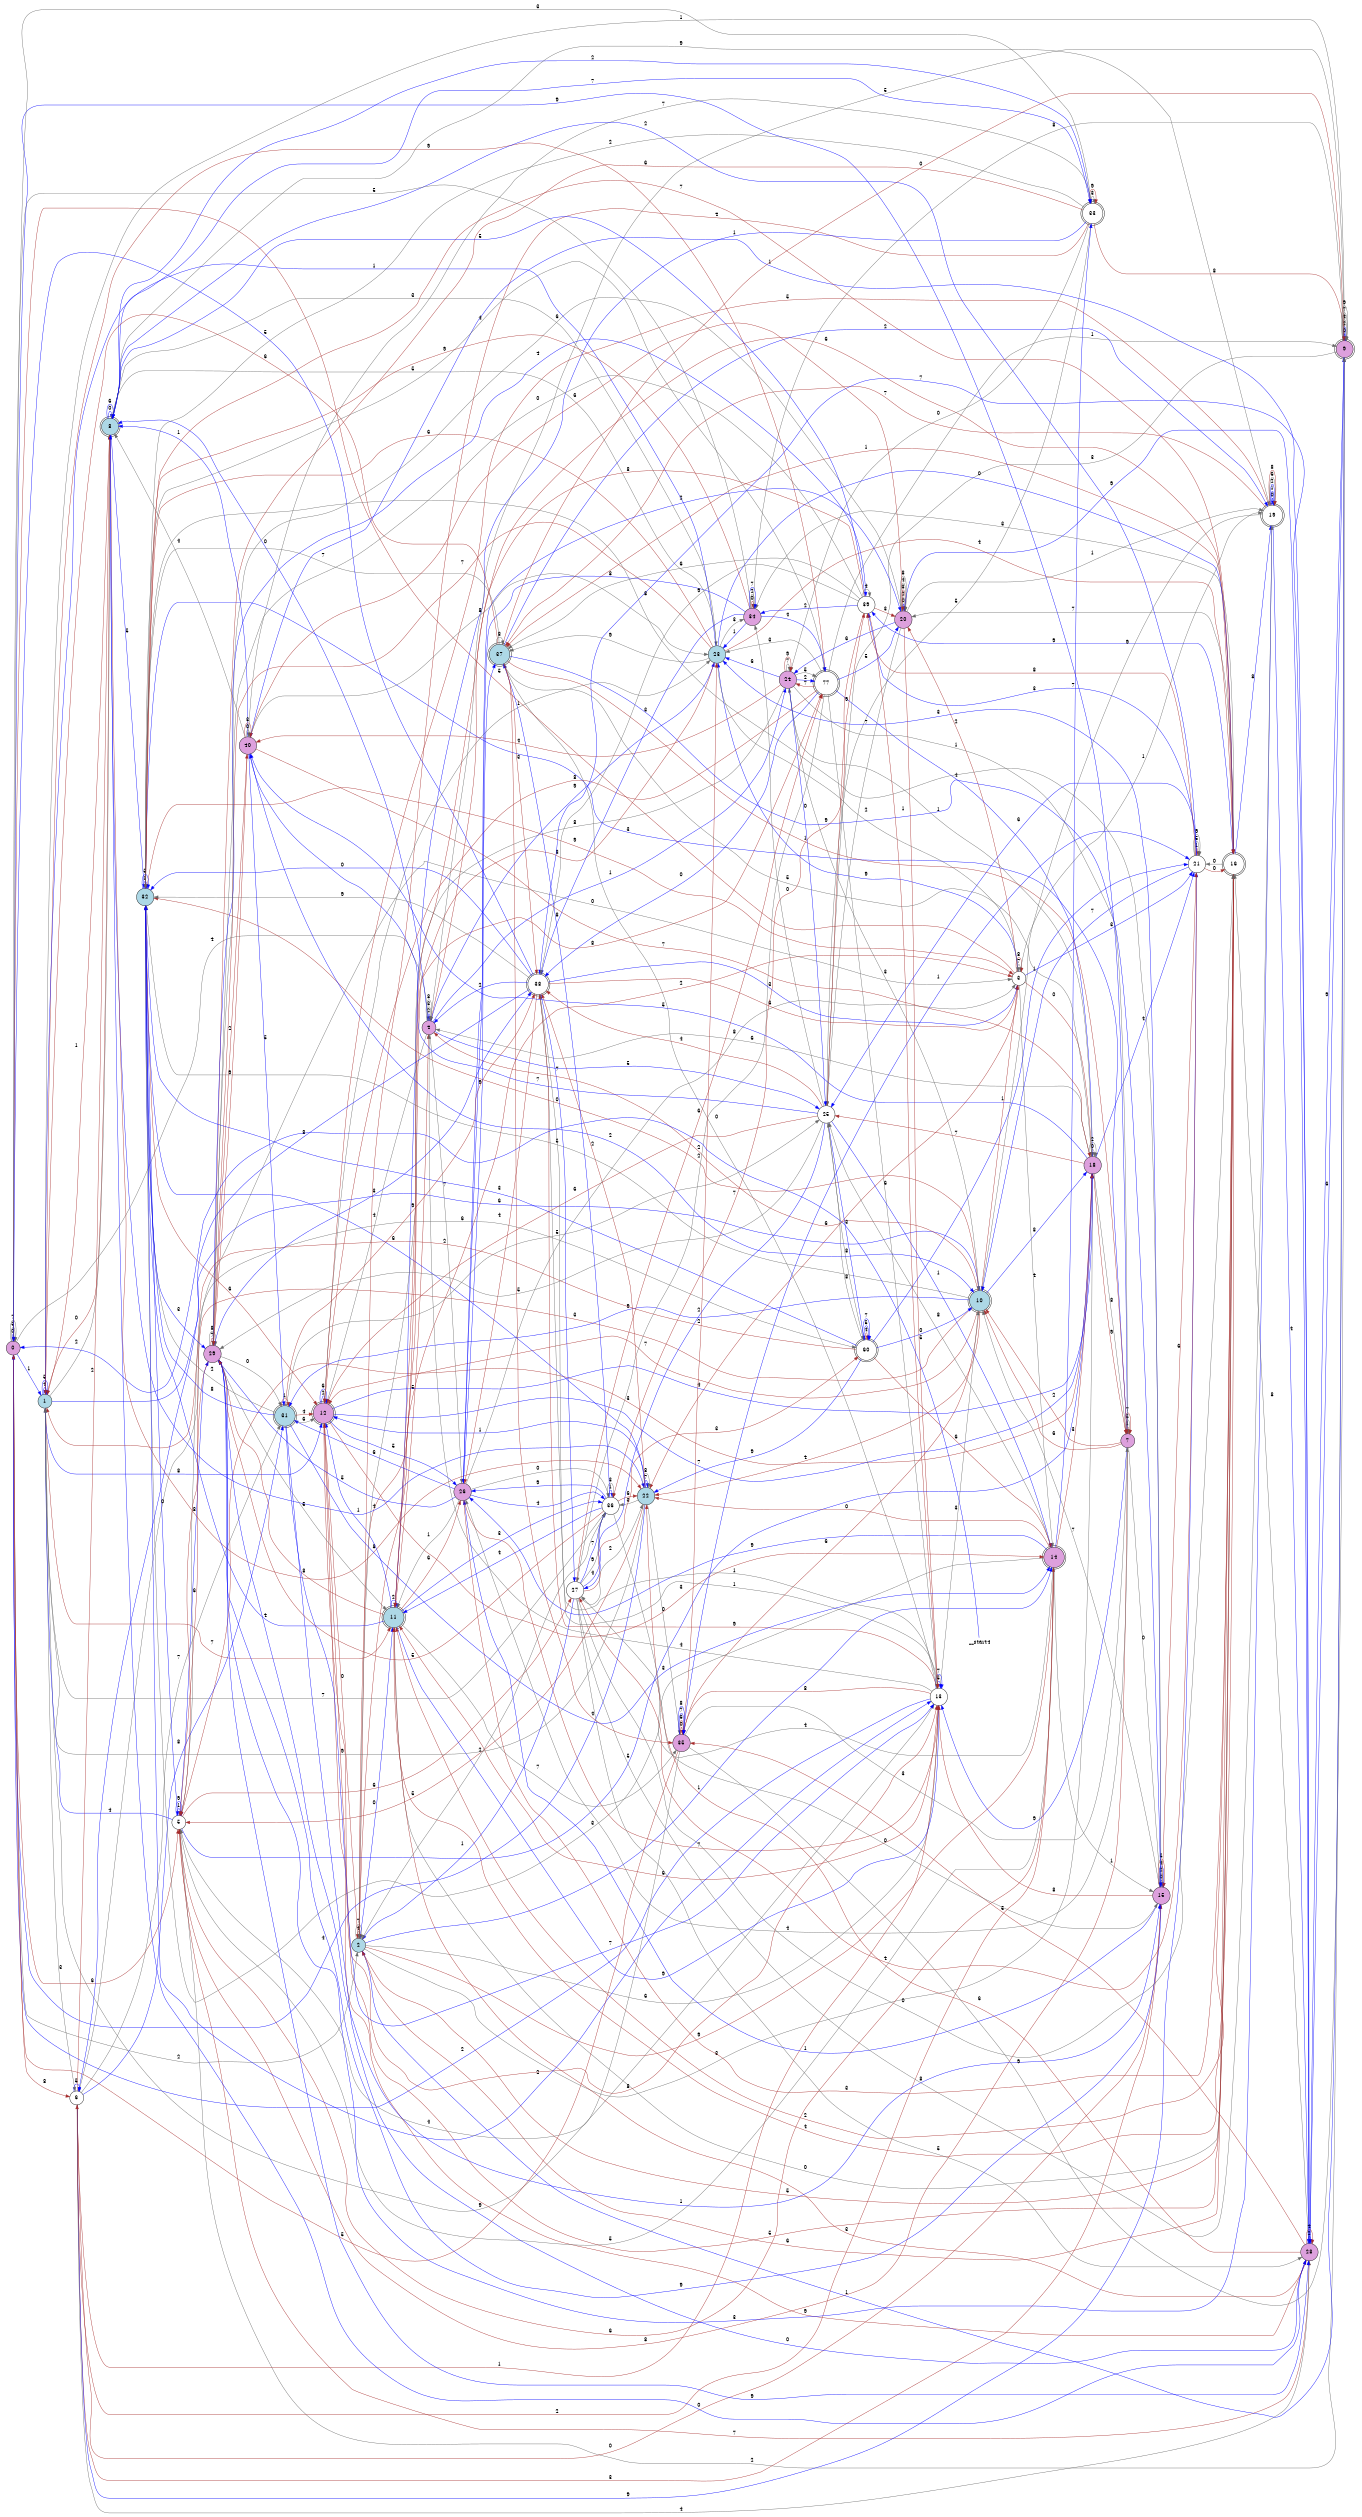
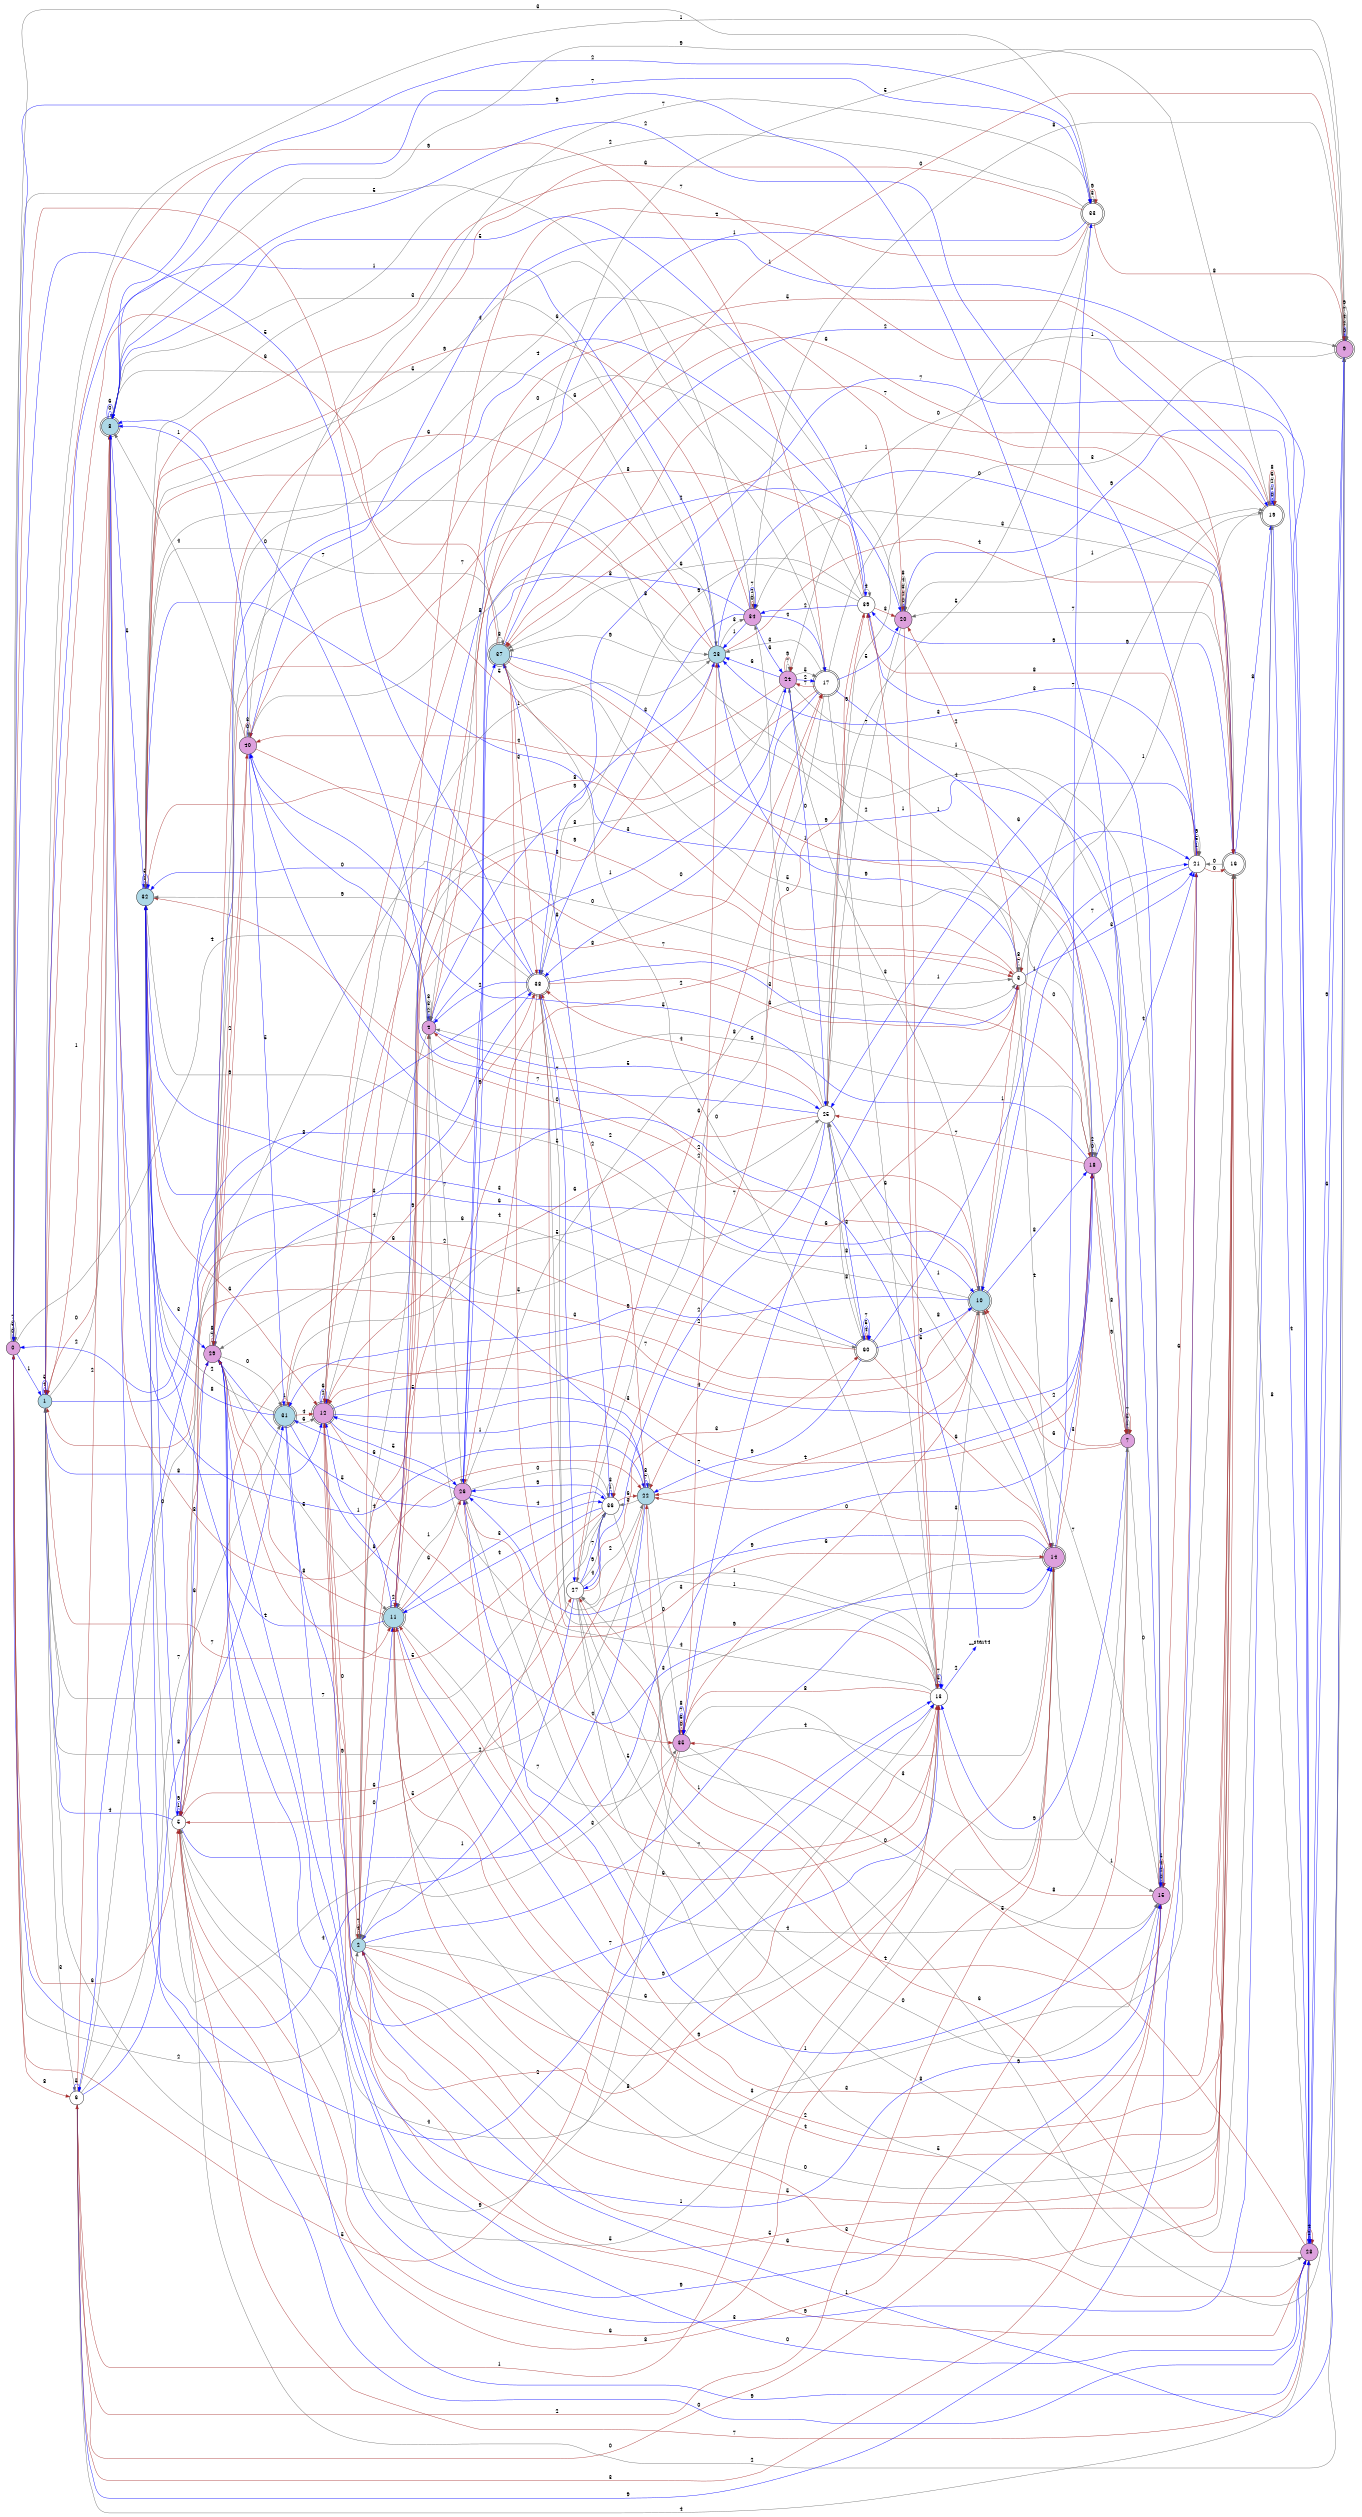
(844, 643) -> (767, 648)
(826, 683) -> (826, 683)
(1045, 1934) -> (766, 2092)
(211, 2101) -> (959, 1670)
